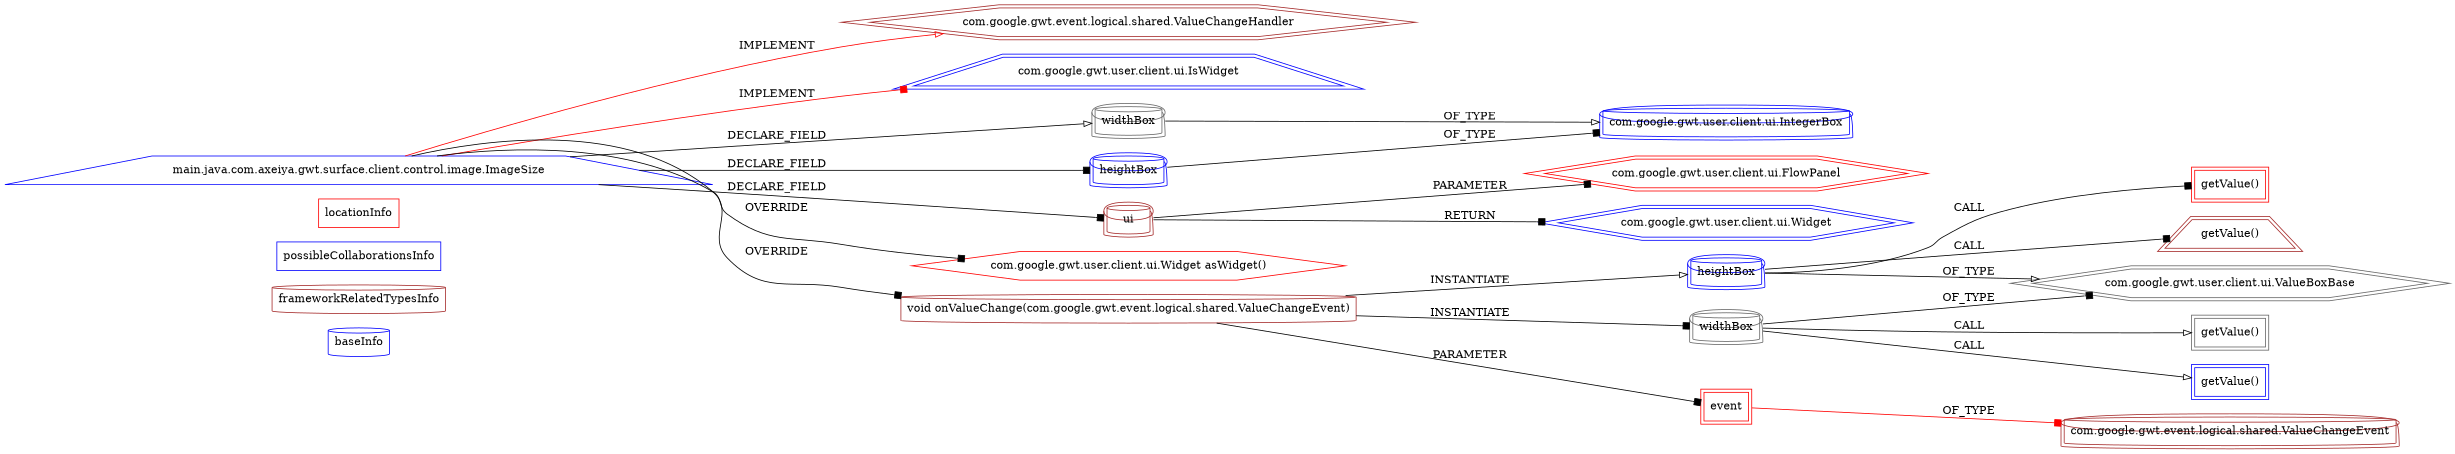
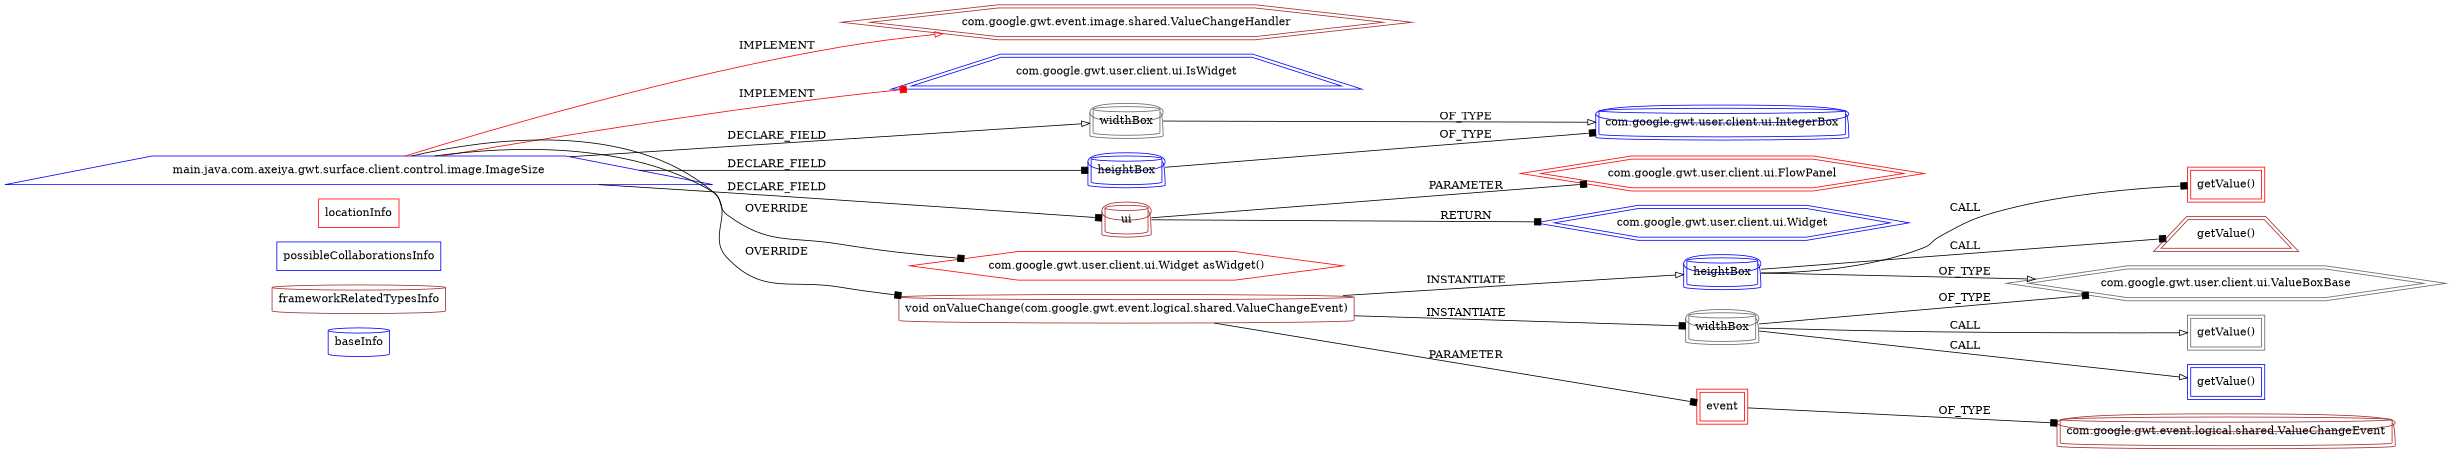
(1128, 22) -> (1127, 22)
(1902, 415) -> (1898, 415)
